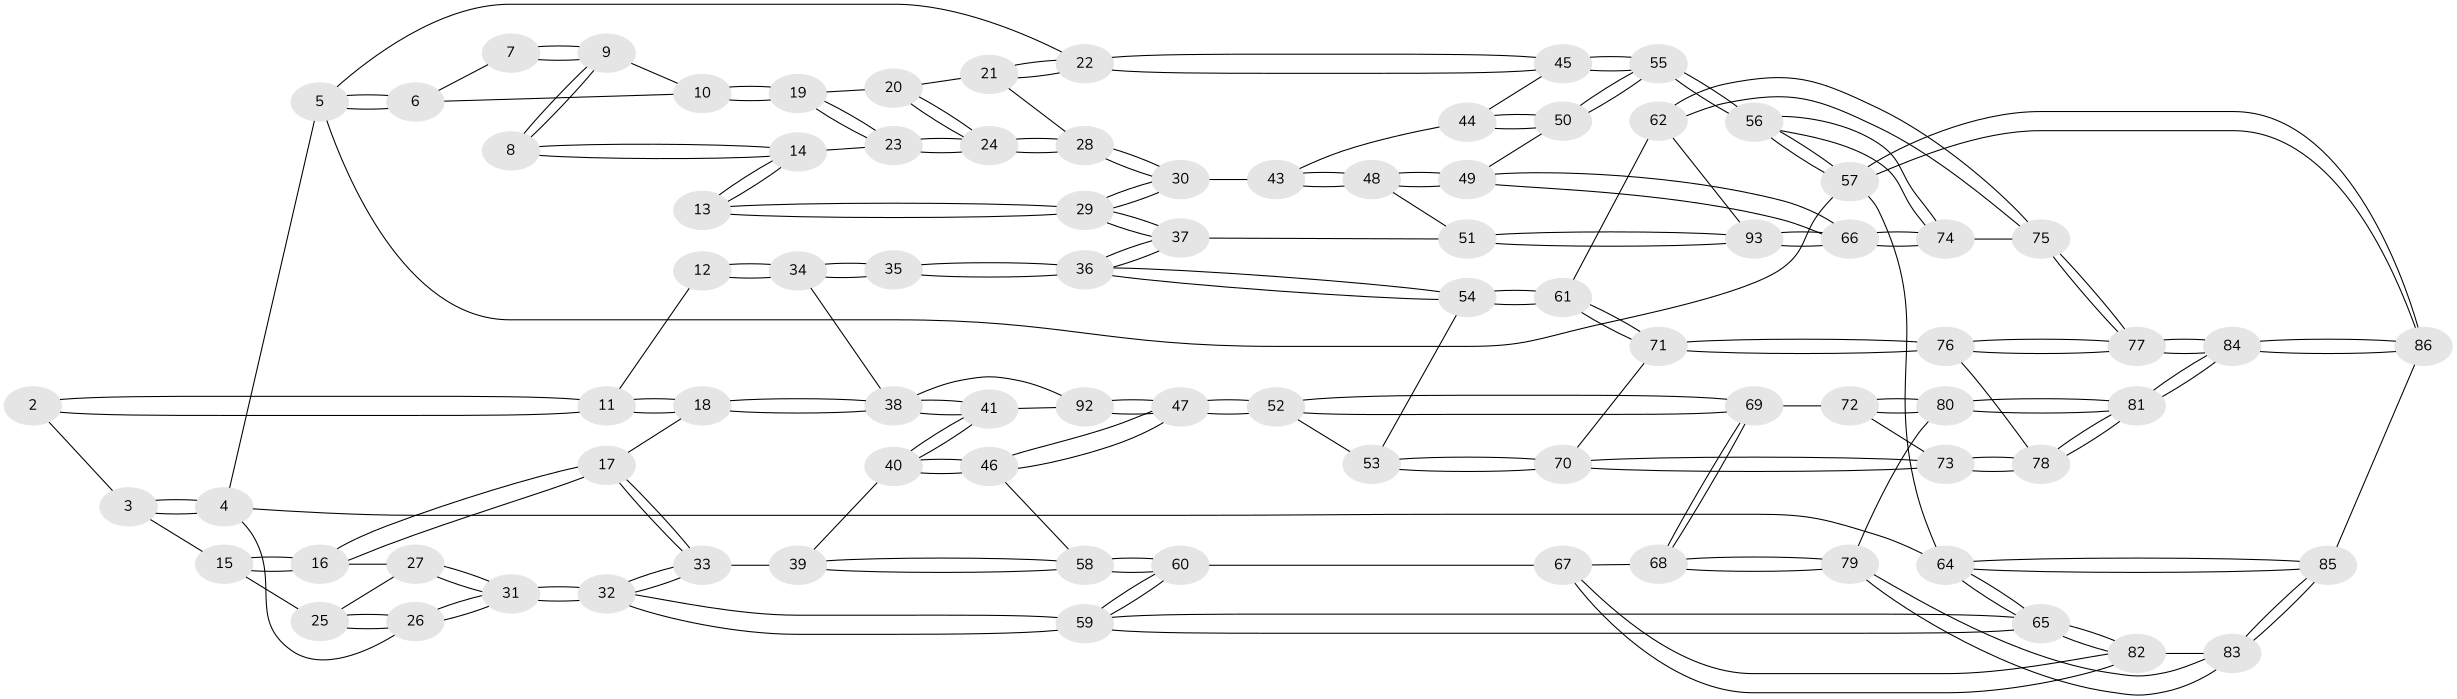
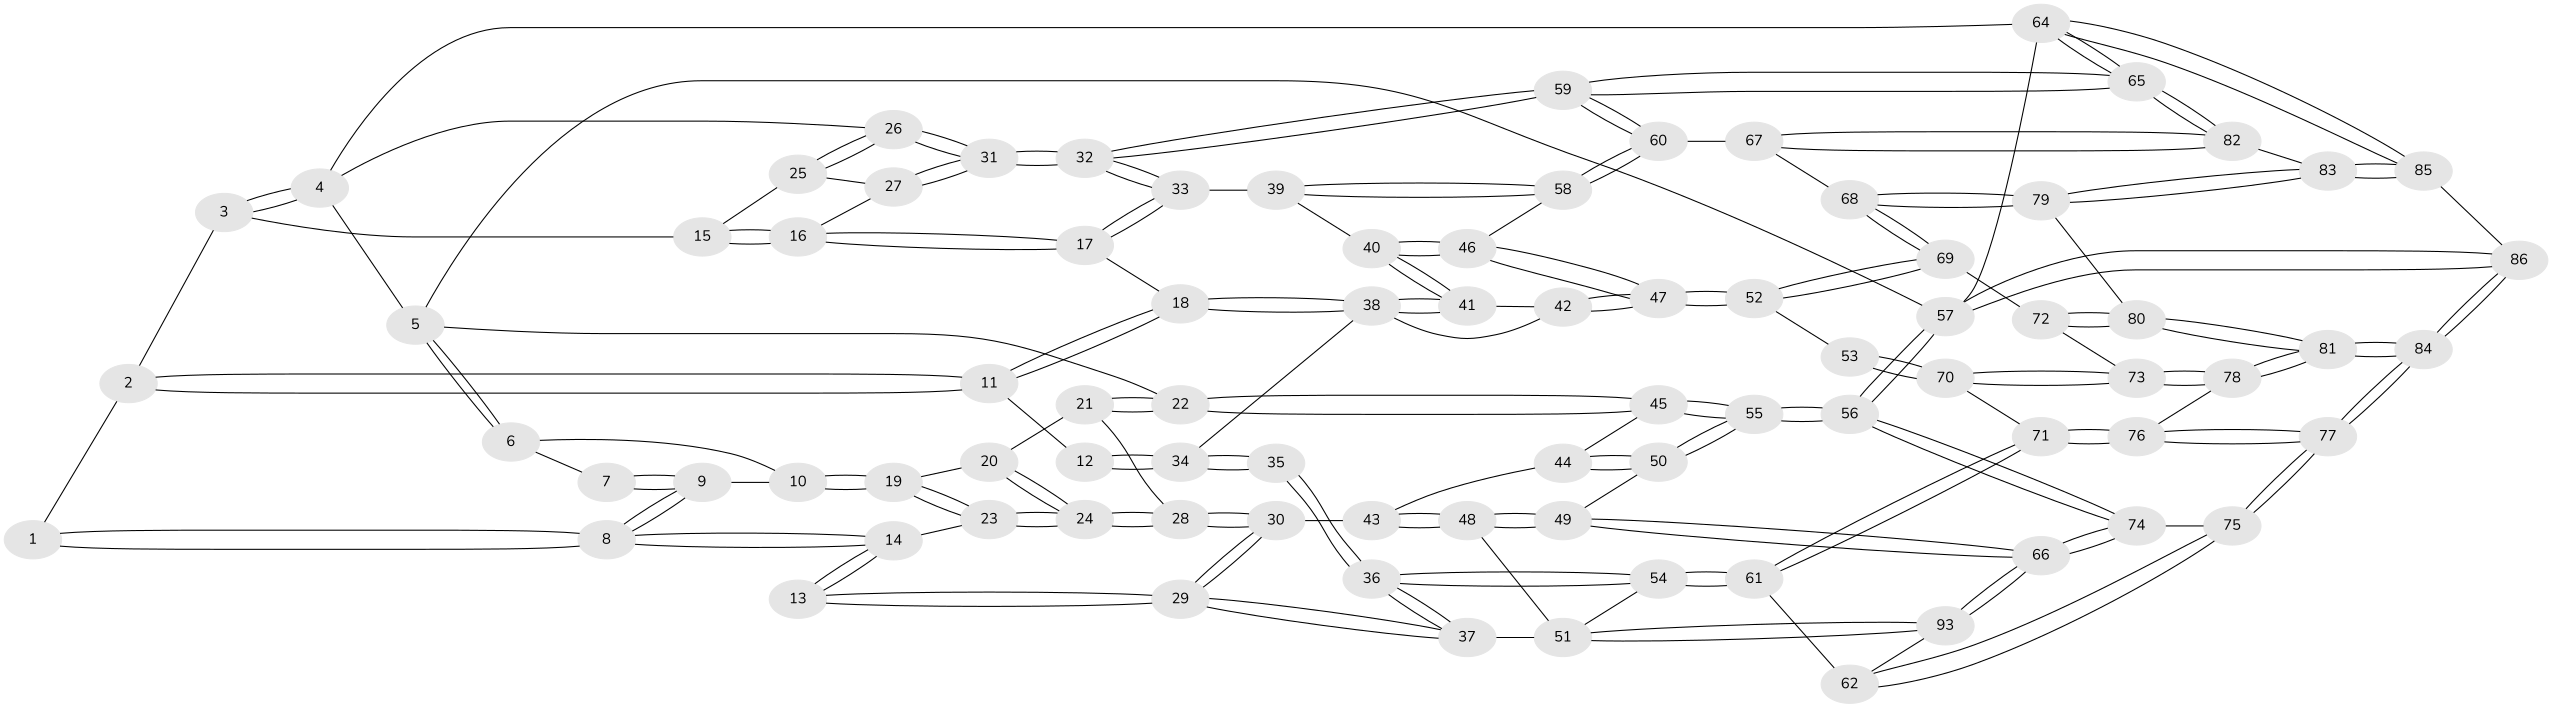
(1420, 381) -> (1611, 608)
(1085, 407) -> (1563, 307)
none -> (33, 540)
